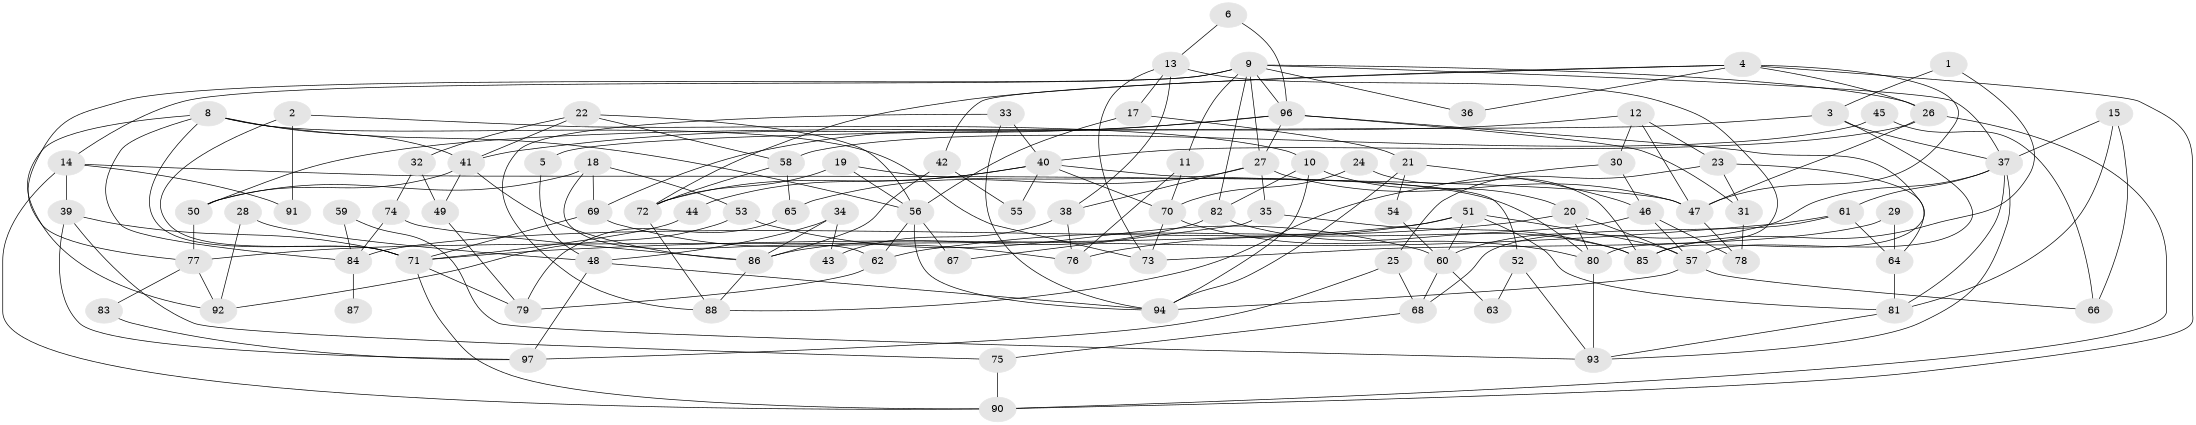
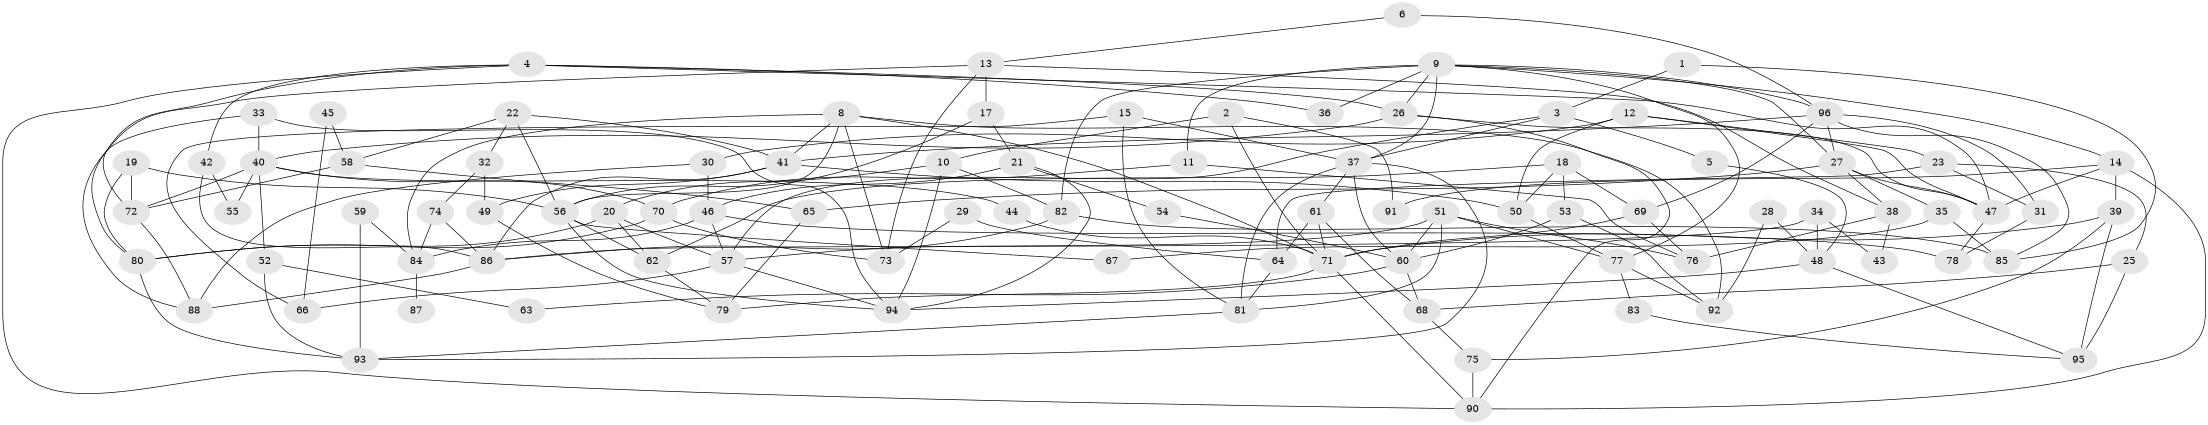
(1359, 163) -> none
(528, 360) -> (2079, 360)
